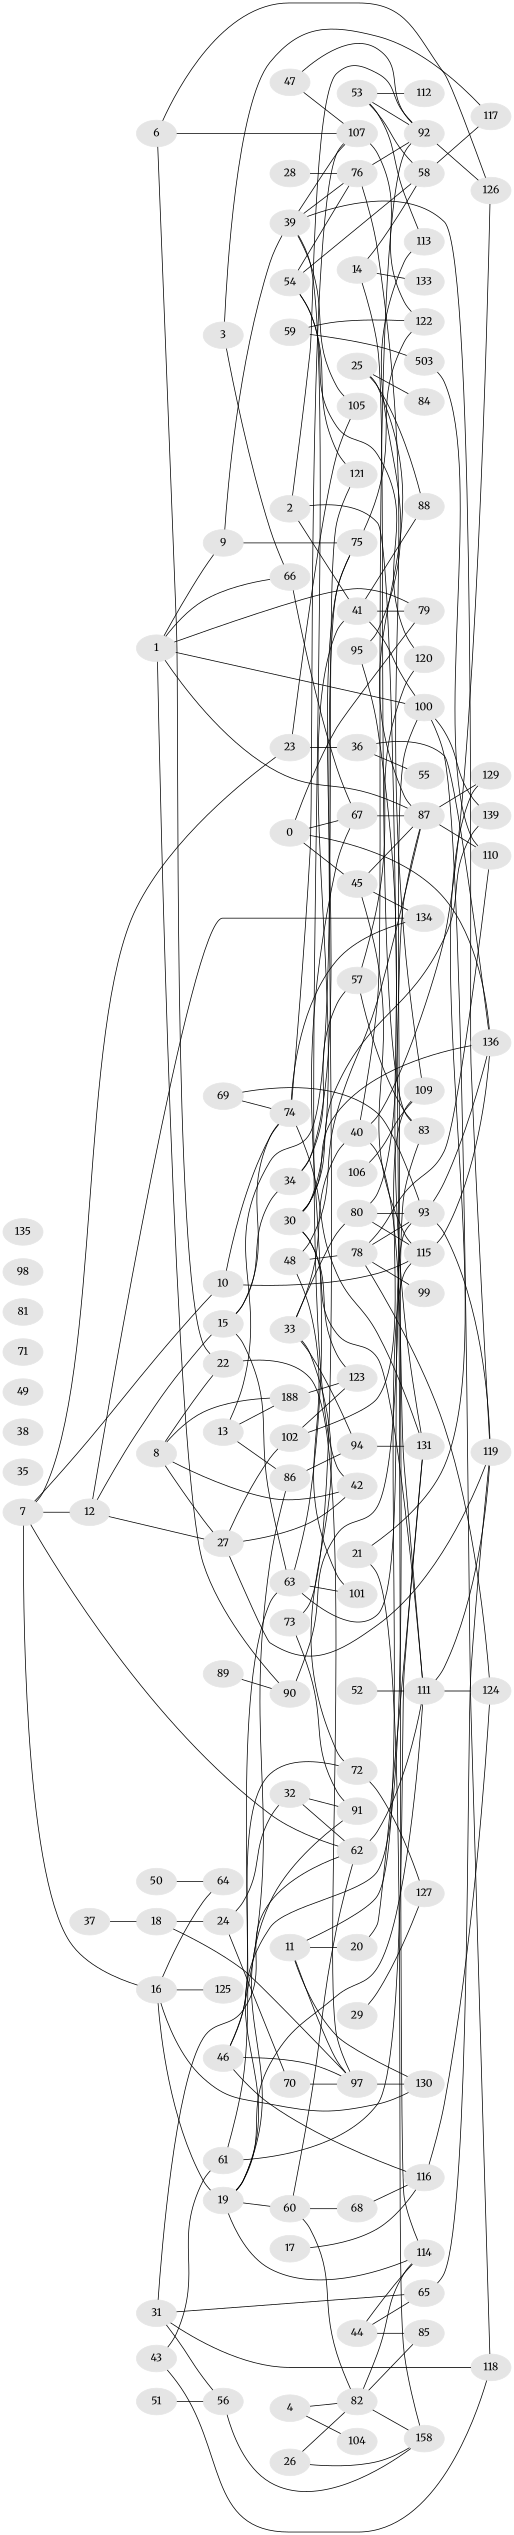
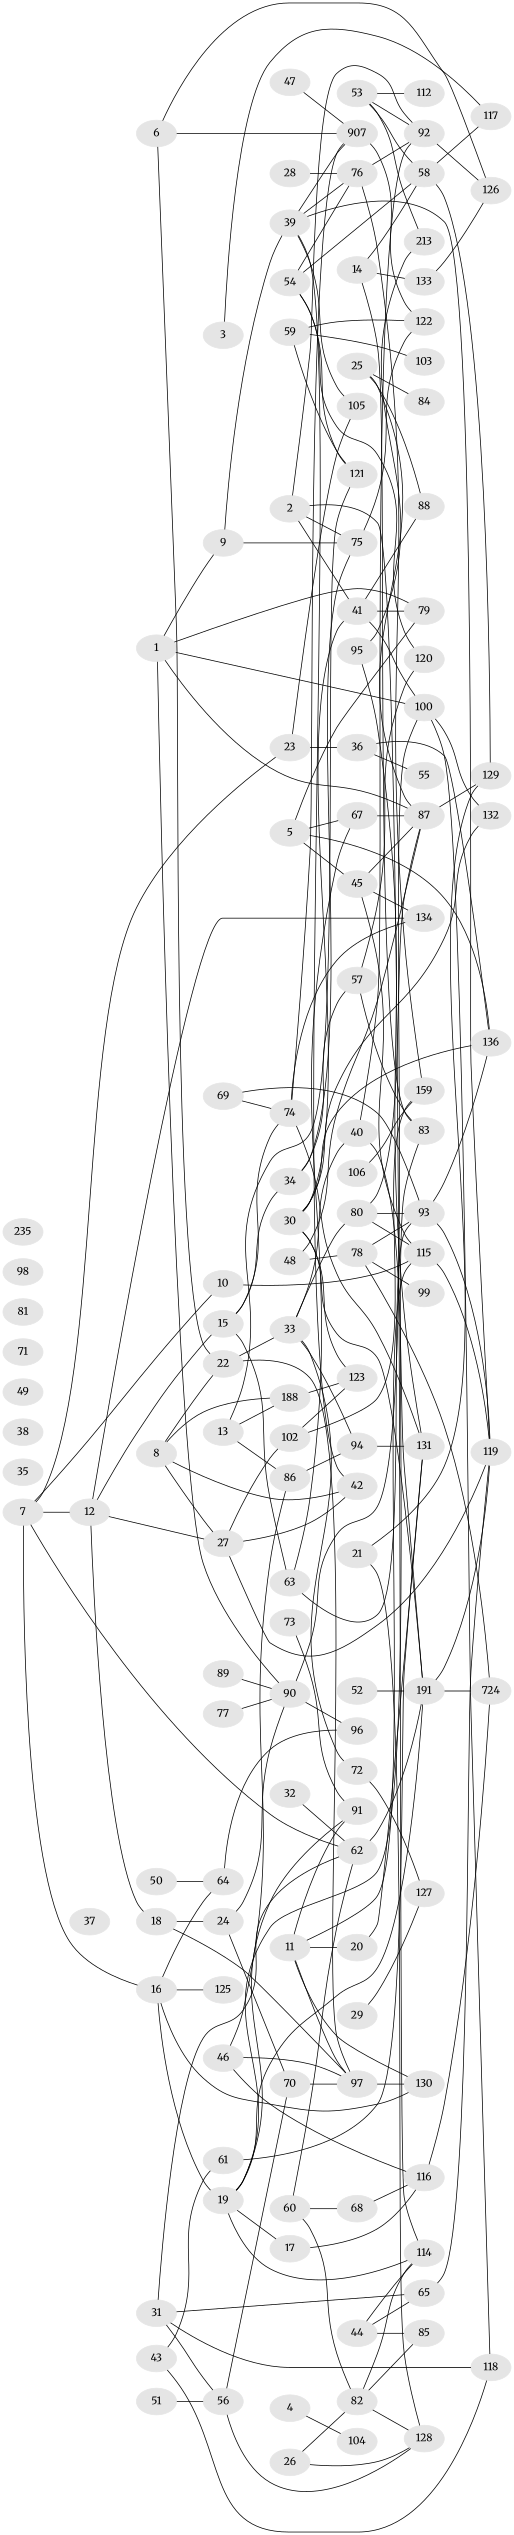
(378, 49) -> none
(357, 134) -> (357, 134)
(424, 242) -> (424, 242)
(424, 362) -> (424, 362)
none -> (311, 394)
none -> (482, 471)
(290, 577) -> none
(474, 625) -> (461, 238)
(491, 816) -> (491, 816)
(290, 833) -> (290, 833)
(491, 856) -> none
(424, 1091) -> (424, 1091)
(470, 1167) -> (473, 1348)
(331, 1191) -> (327, 528)
(246, 1195) -> none
(23, 1232) -> (23, 1232)
none -> (257, 1347)
(357, 1595) -> none
(424, 1691) -> (424, 1691)
(491, 1691) -> (491, 1691)
none -> (223, 1714)
none -> (357, 1731)
(324, 1803) -> (314, 1875)
(247, 1813) -> none
(251, 1821) -> none
(257, 1858) -> (266, 1768)
(123, 1922) -> (103, 1721)
(257, 2205) -> (256, 2224)
none -> (257, 2243)
(324, 2405) -> none
(424, 2439) -> (424, 2439)
